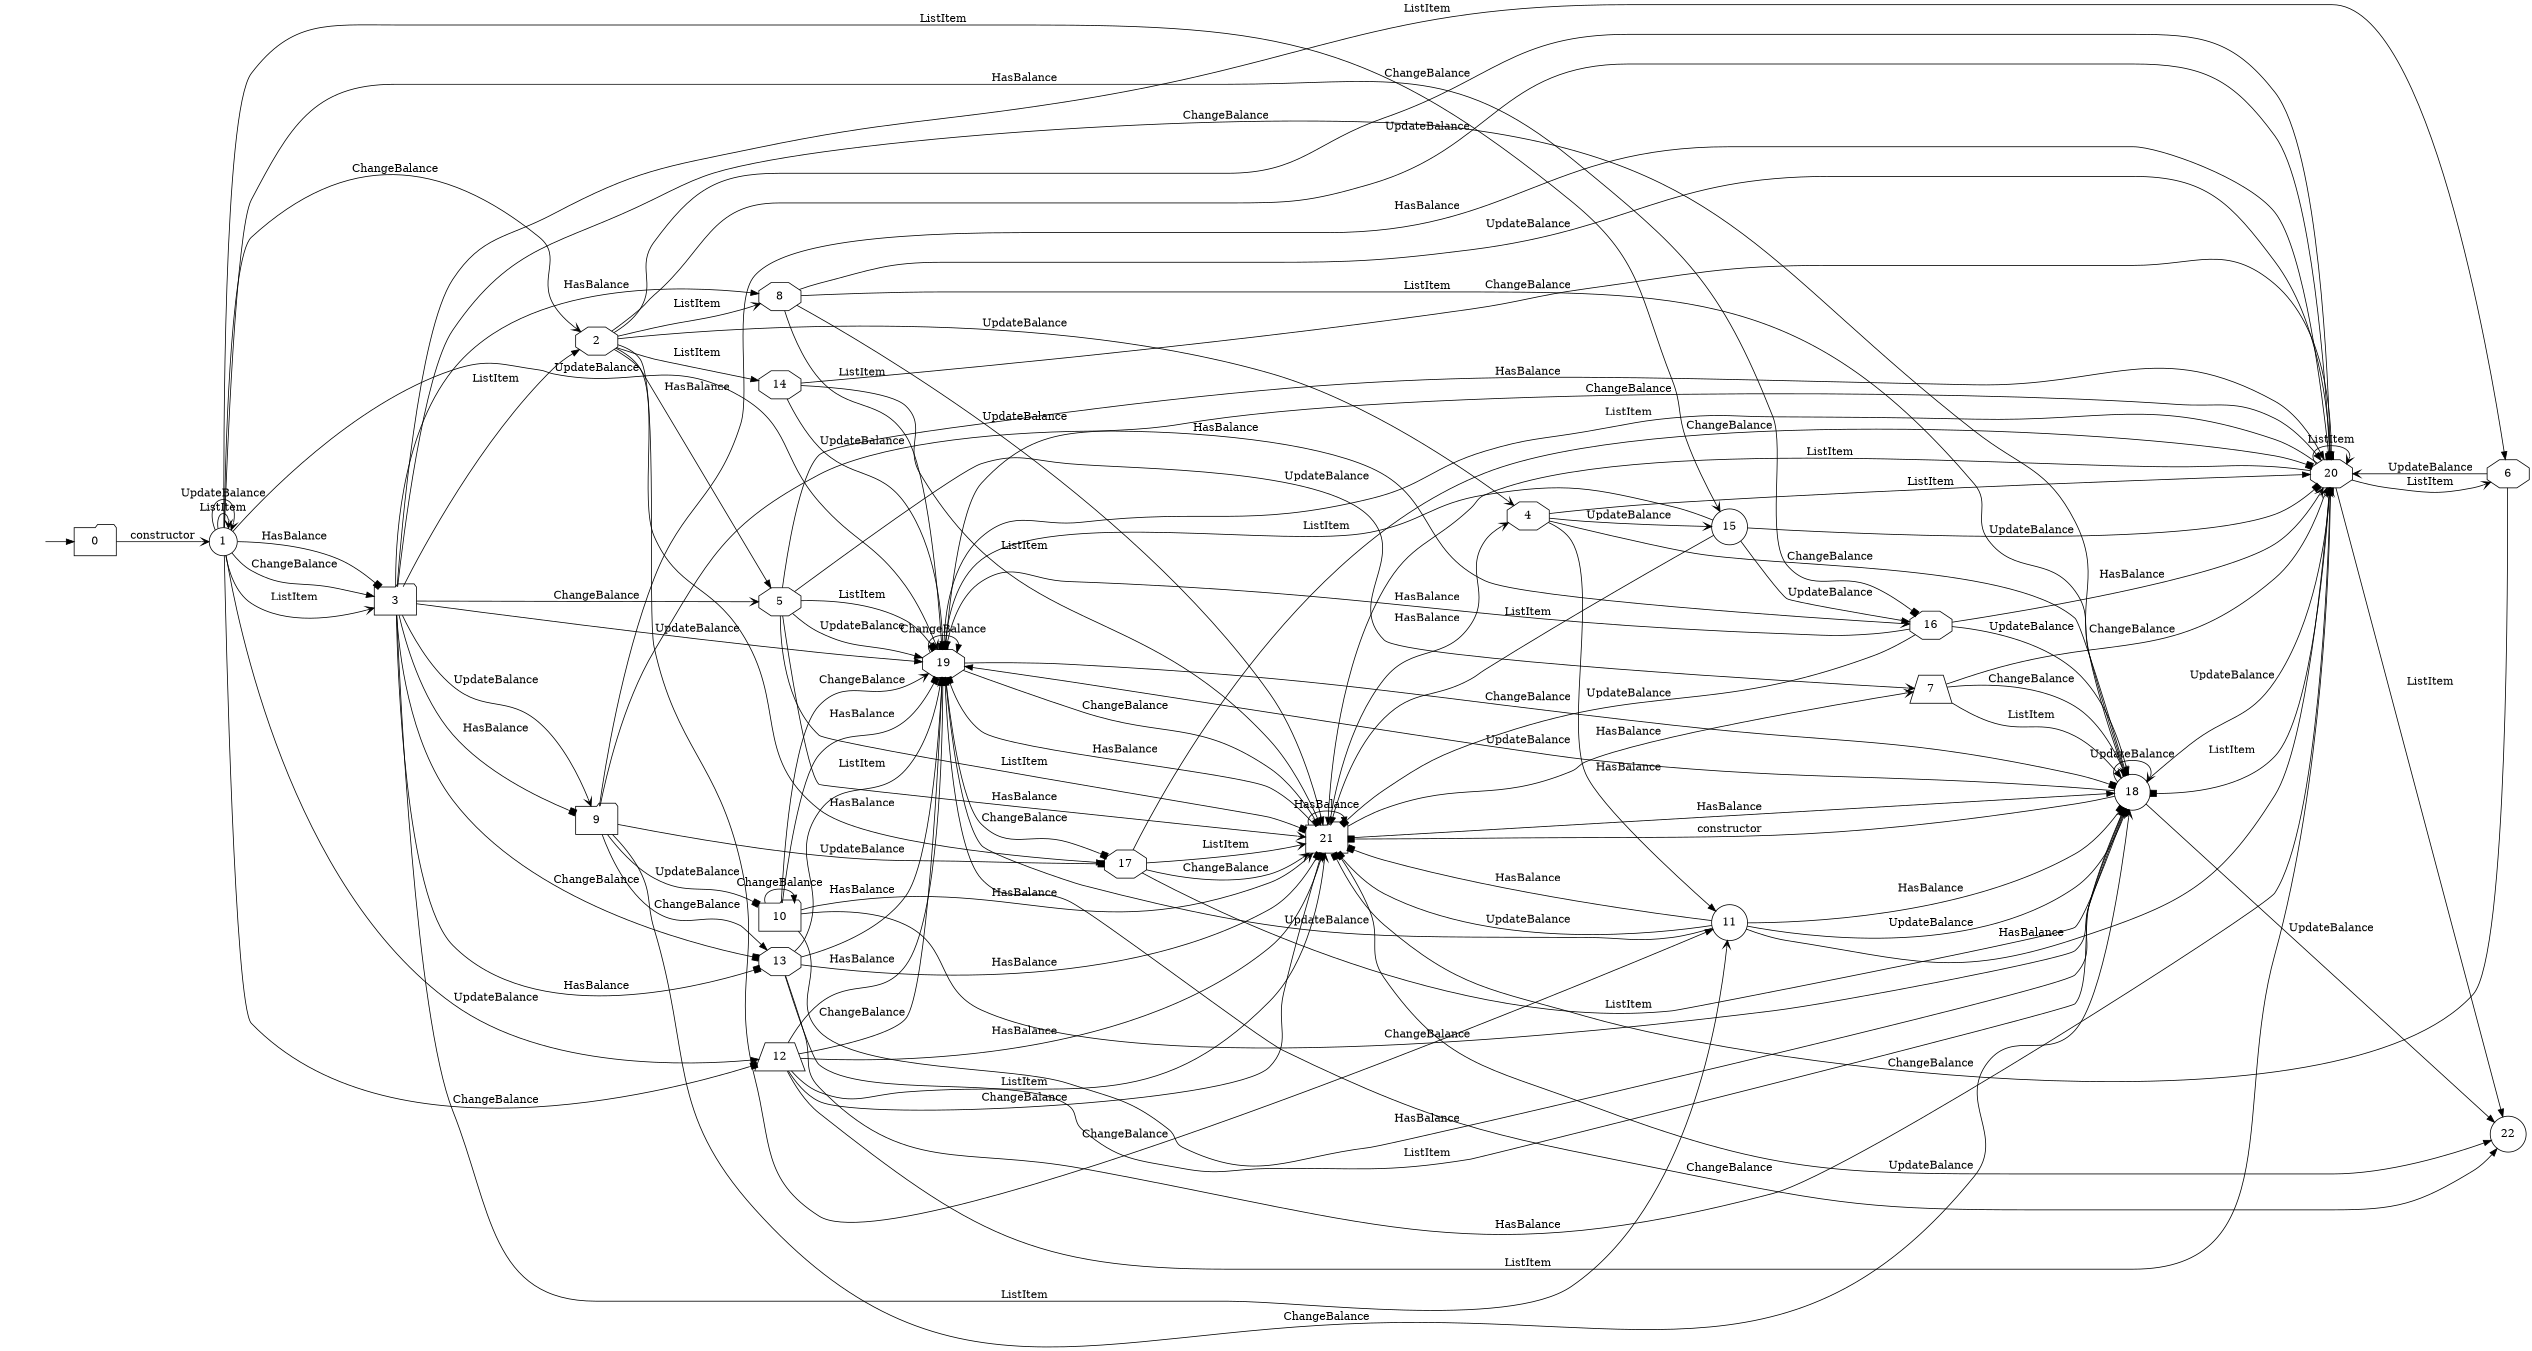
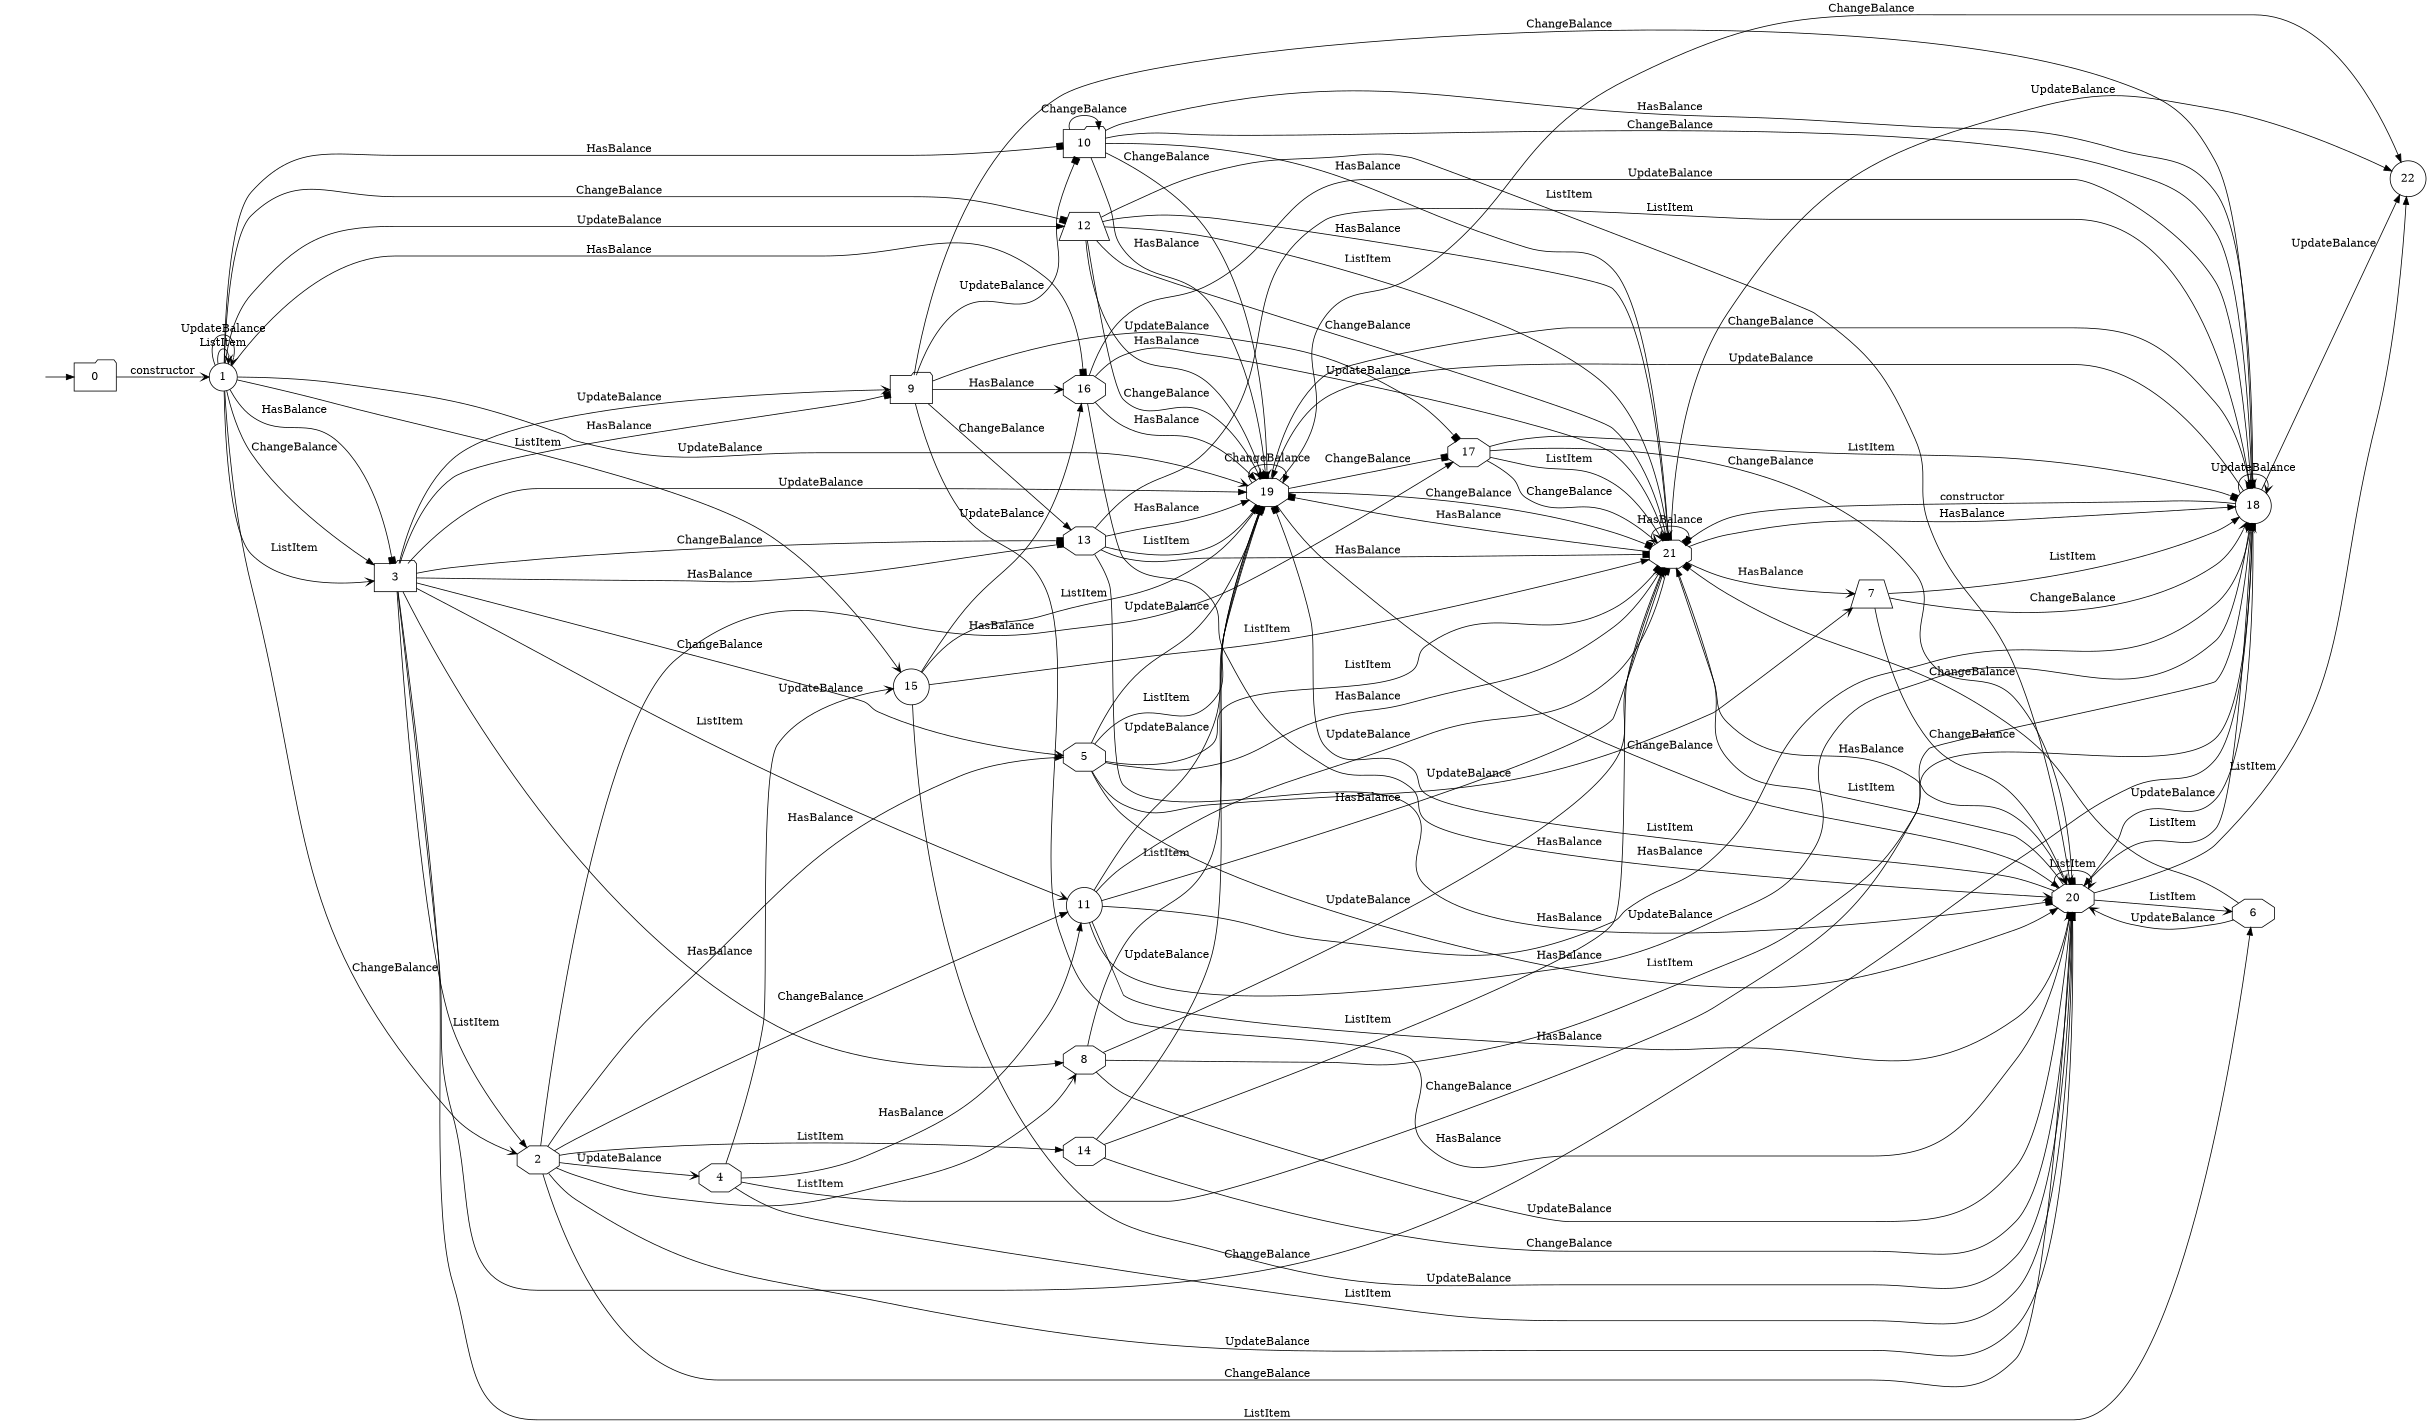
none -> (560, 155)
(1406, 661) -> (1832, 756)
(1327, 839) -> (1670, 554)
